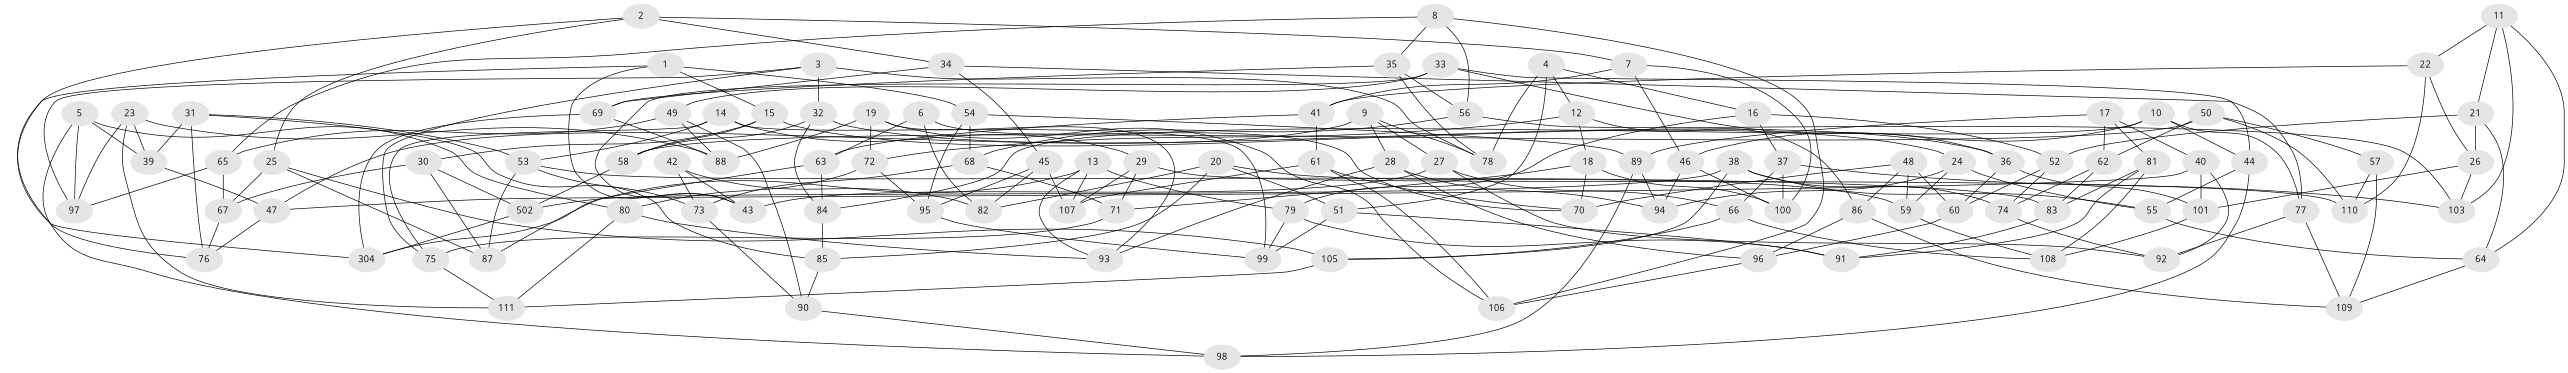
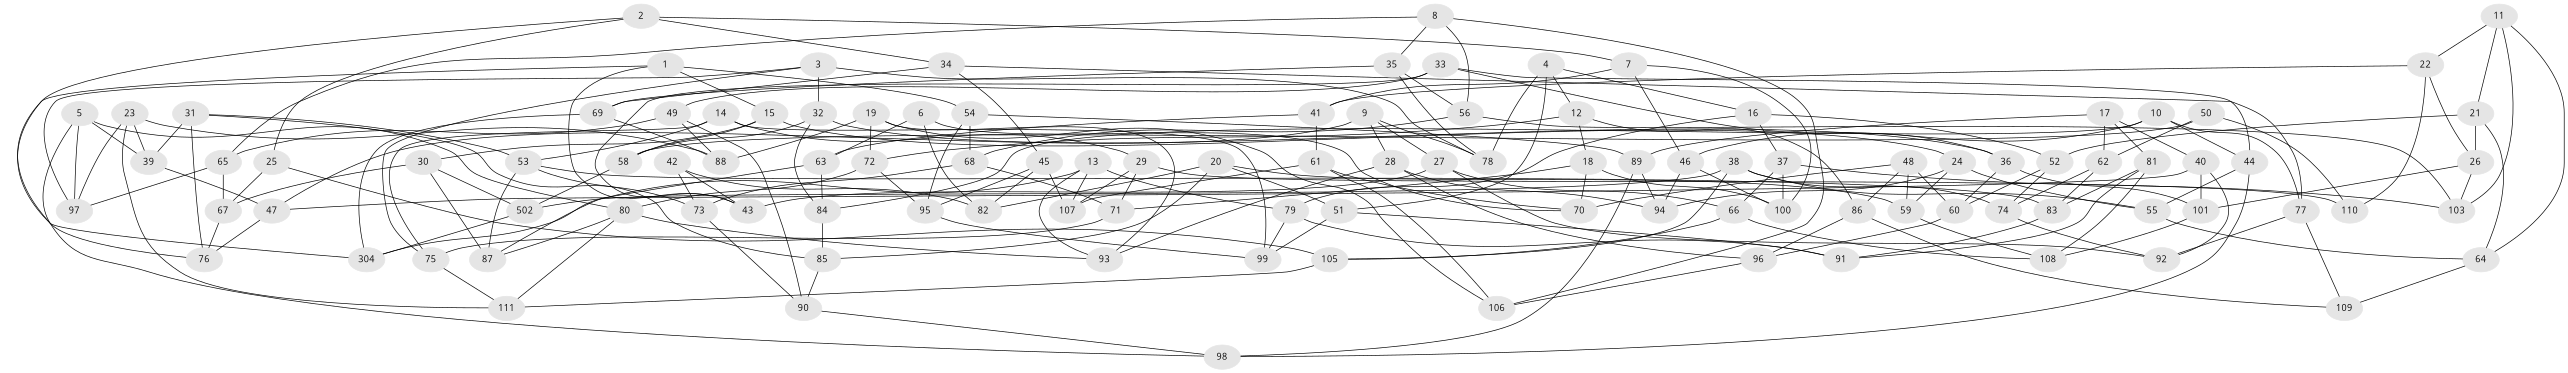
(2375, 162) -> none
(380, 211) -> (536, 244)
